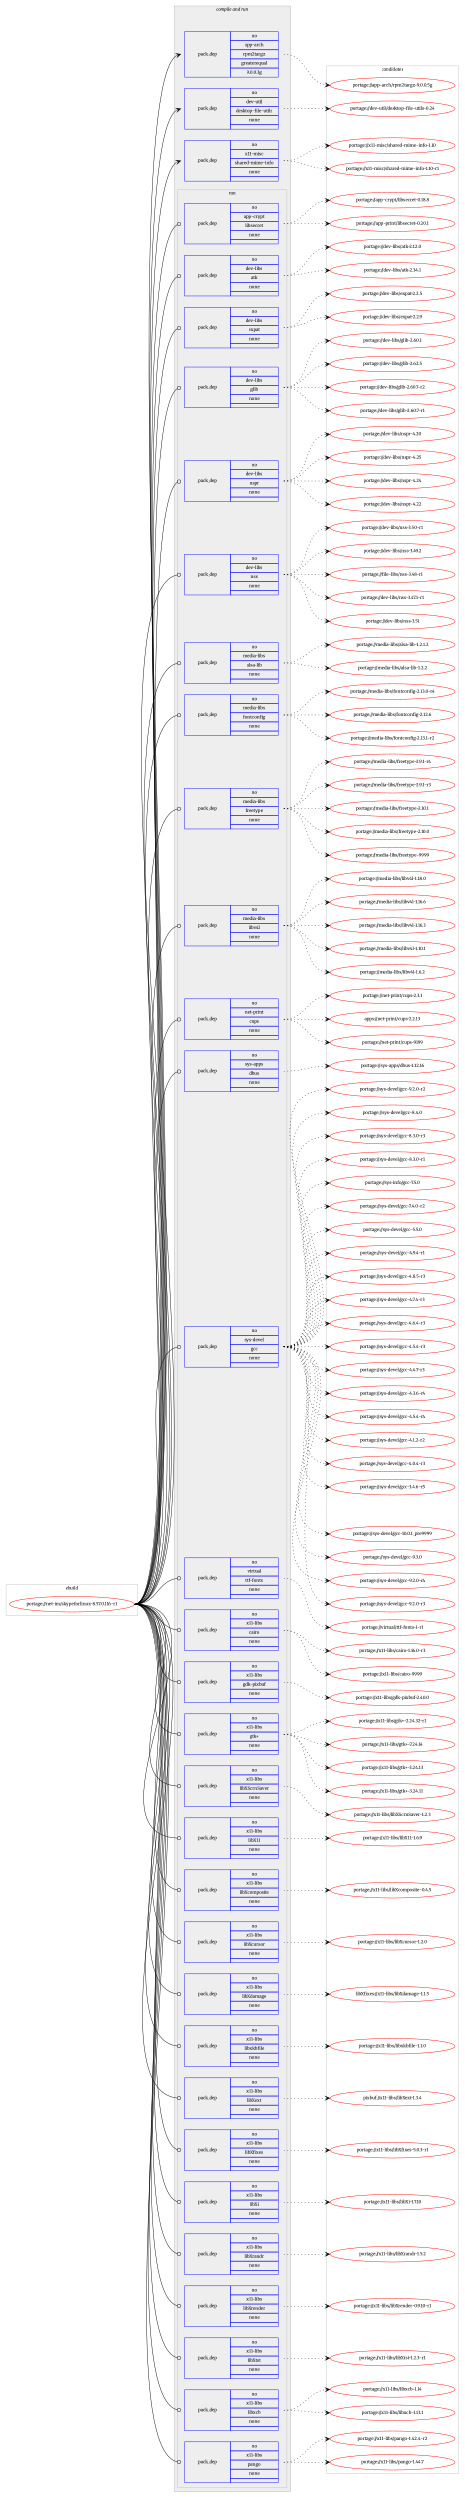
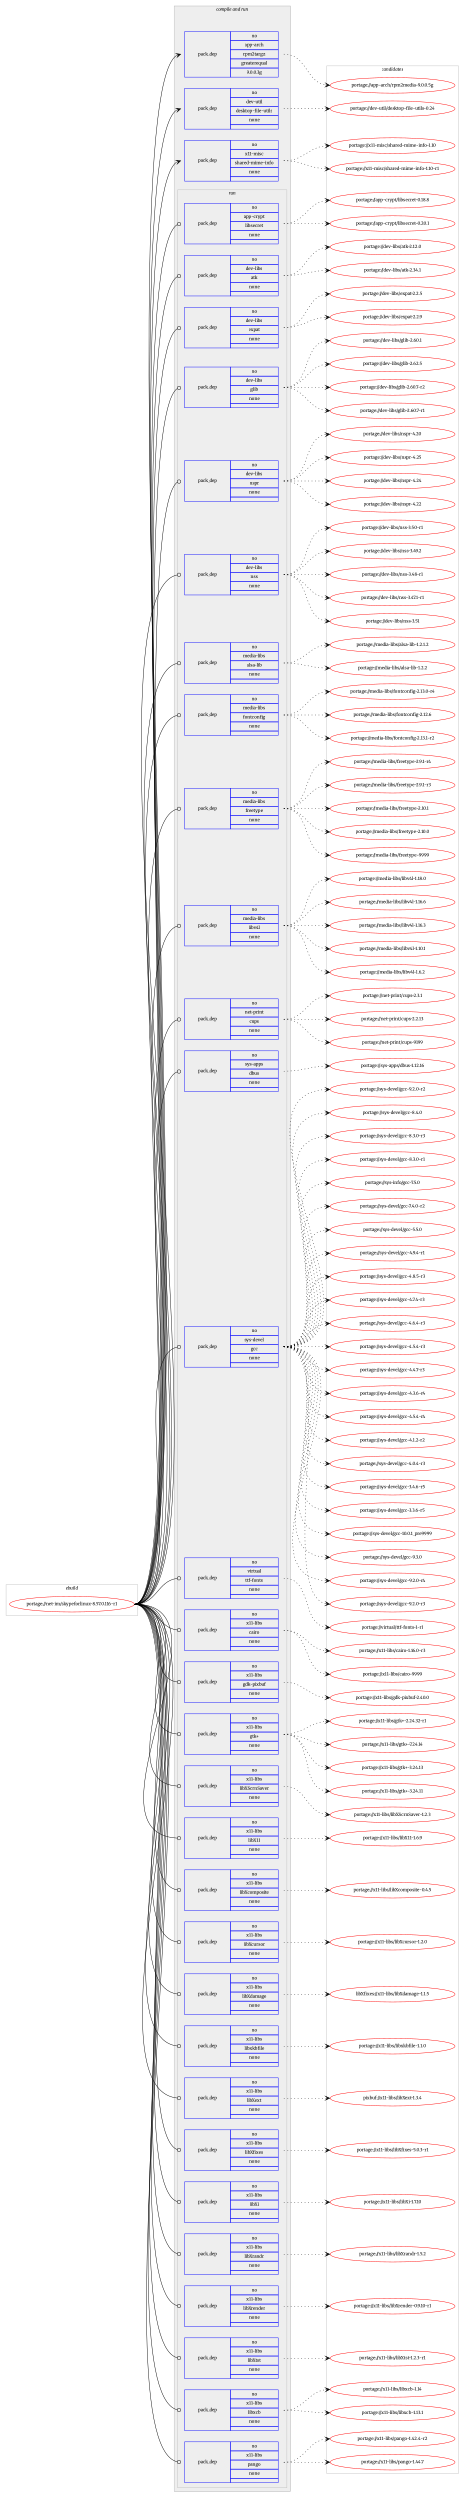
(393, 85) -> (393, 85)
(393, 224) -> (393, 224)
(393, 575) -> (393, 575)
(393, 1019) -> (393, 1019)
none -> (393, 1511)
